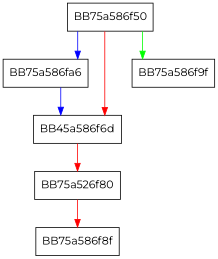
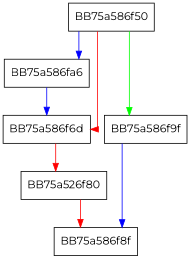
(78, 129) -> (47, 129)
none -> (122, 182)
